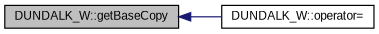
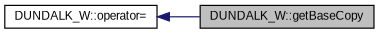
(206, 17) -> (185, 17)
